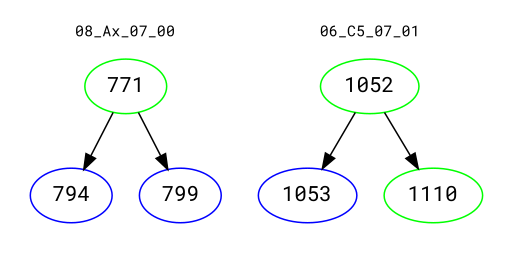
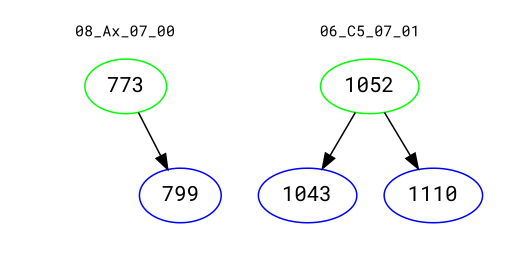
(126, 86) -> (126, 86)
(71, 195) -> none
(308, 195) -> (308, 195)
(433, 195) -> (433, 195)
